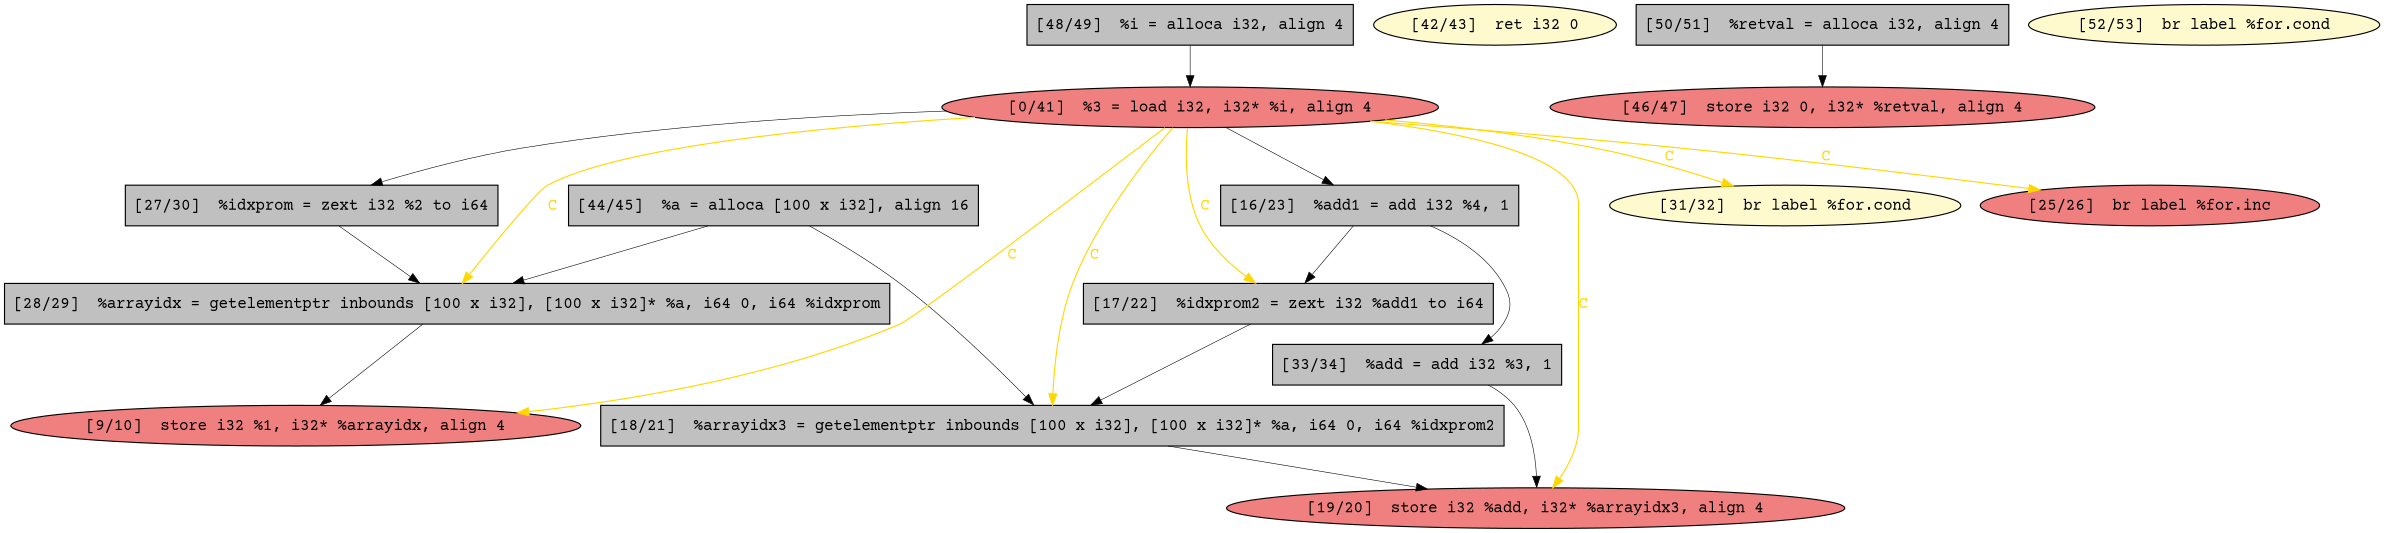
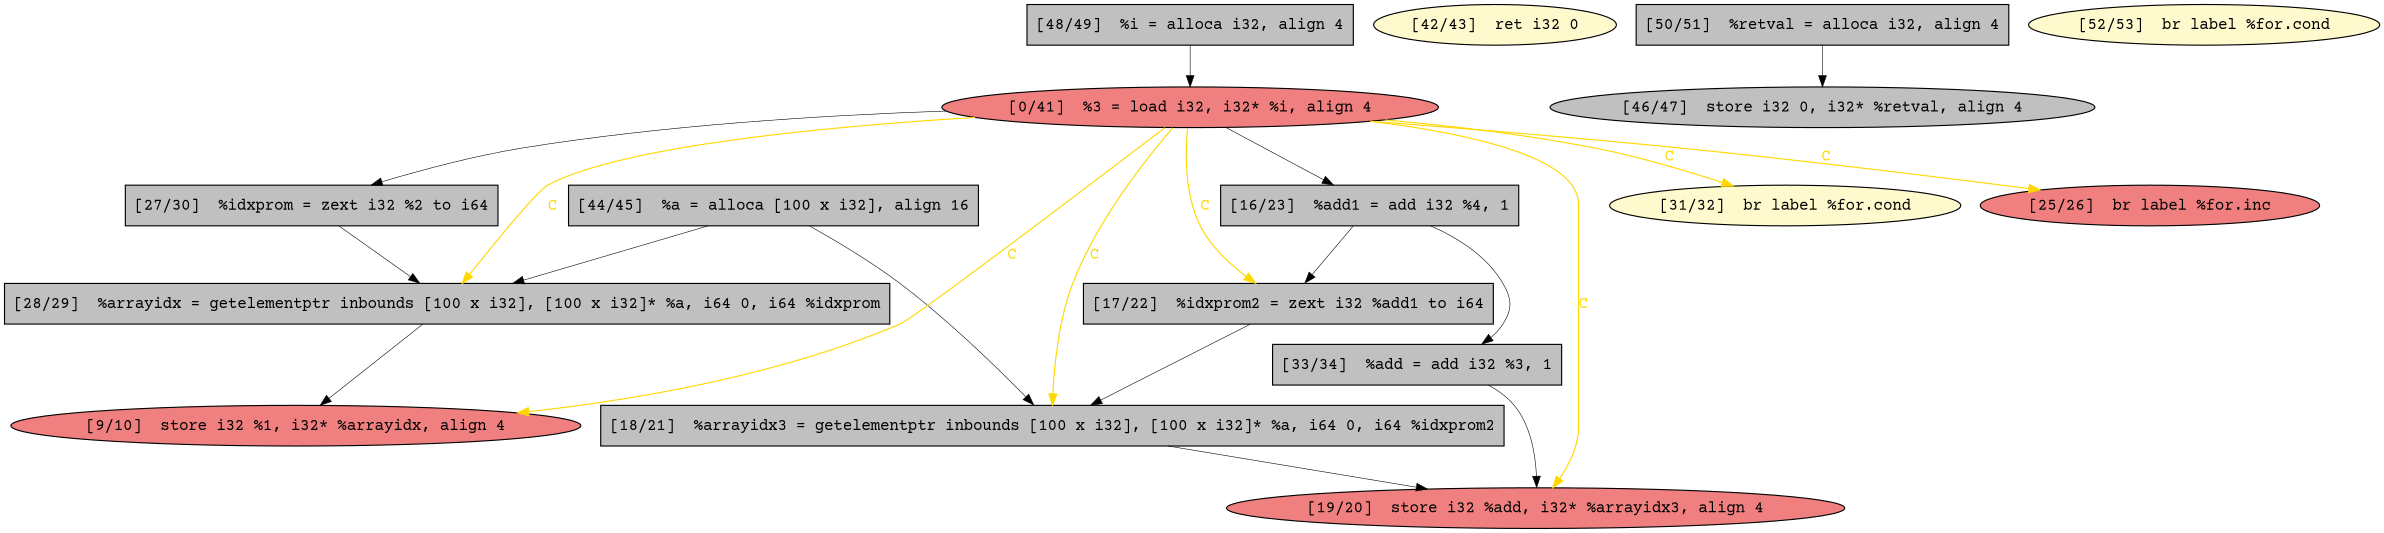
(1822, 107) -> (1822, 107)
